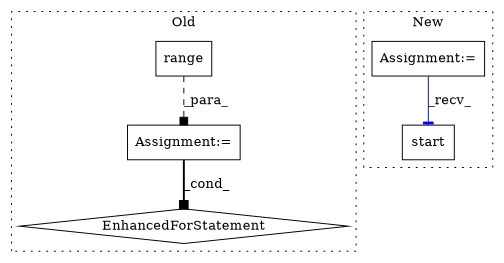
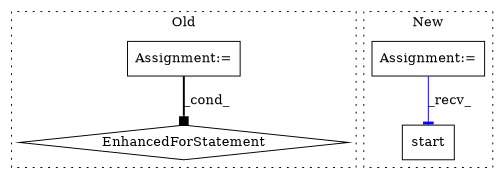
(184, 59) -> none
